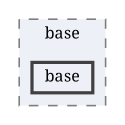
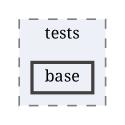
(62, 34) -> (62, 34)
